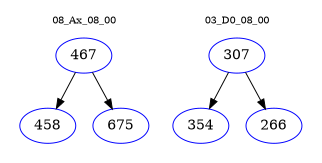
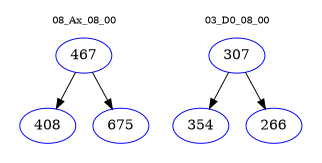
(48, 126) -> (48, 126)
